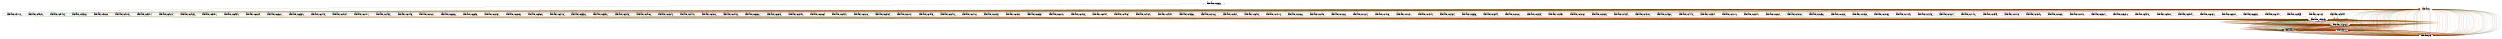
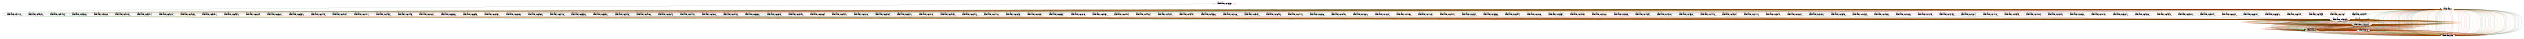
none -> (904, 14)
